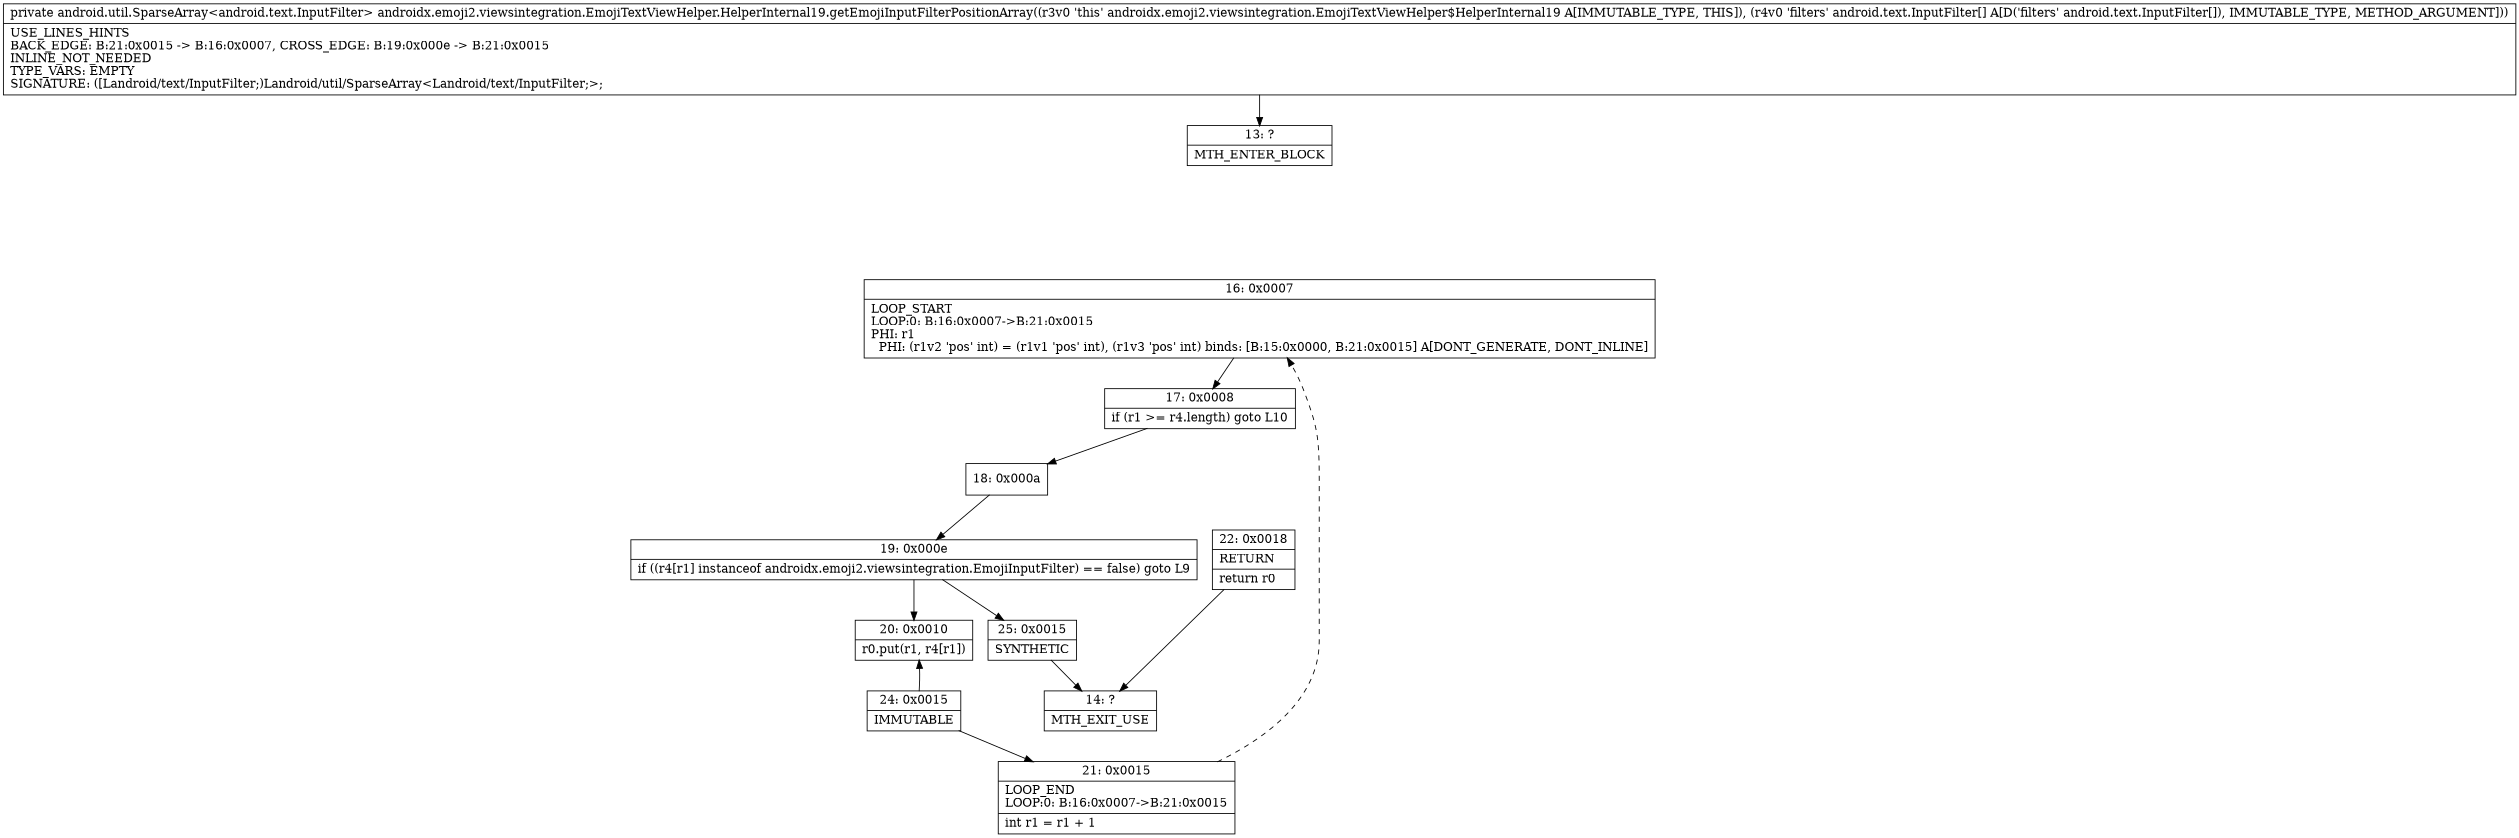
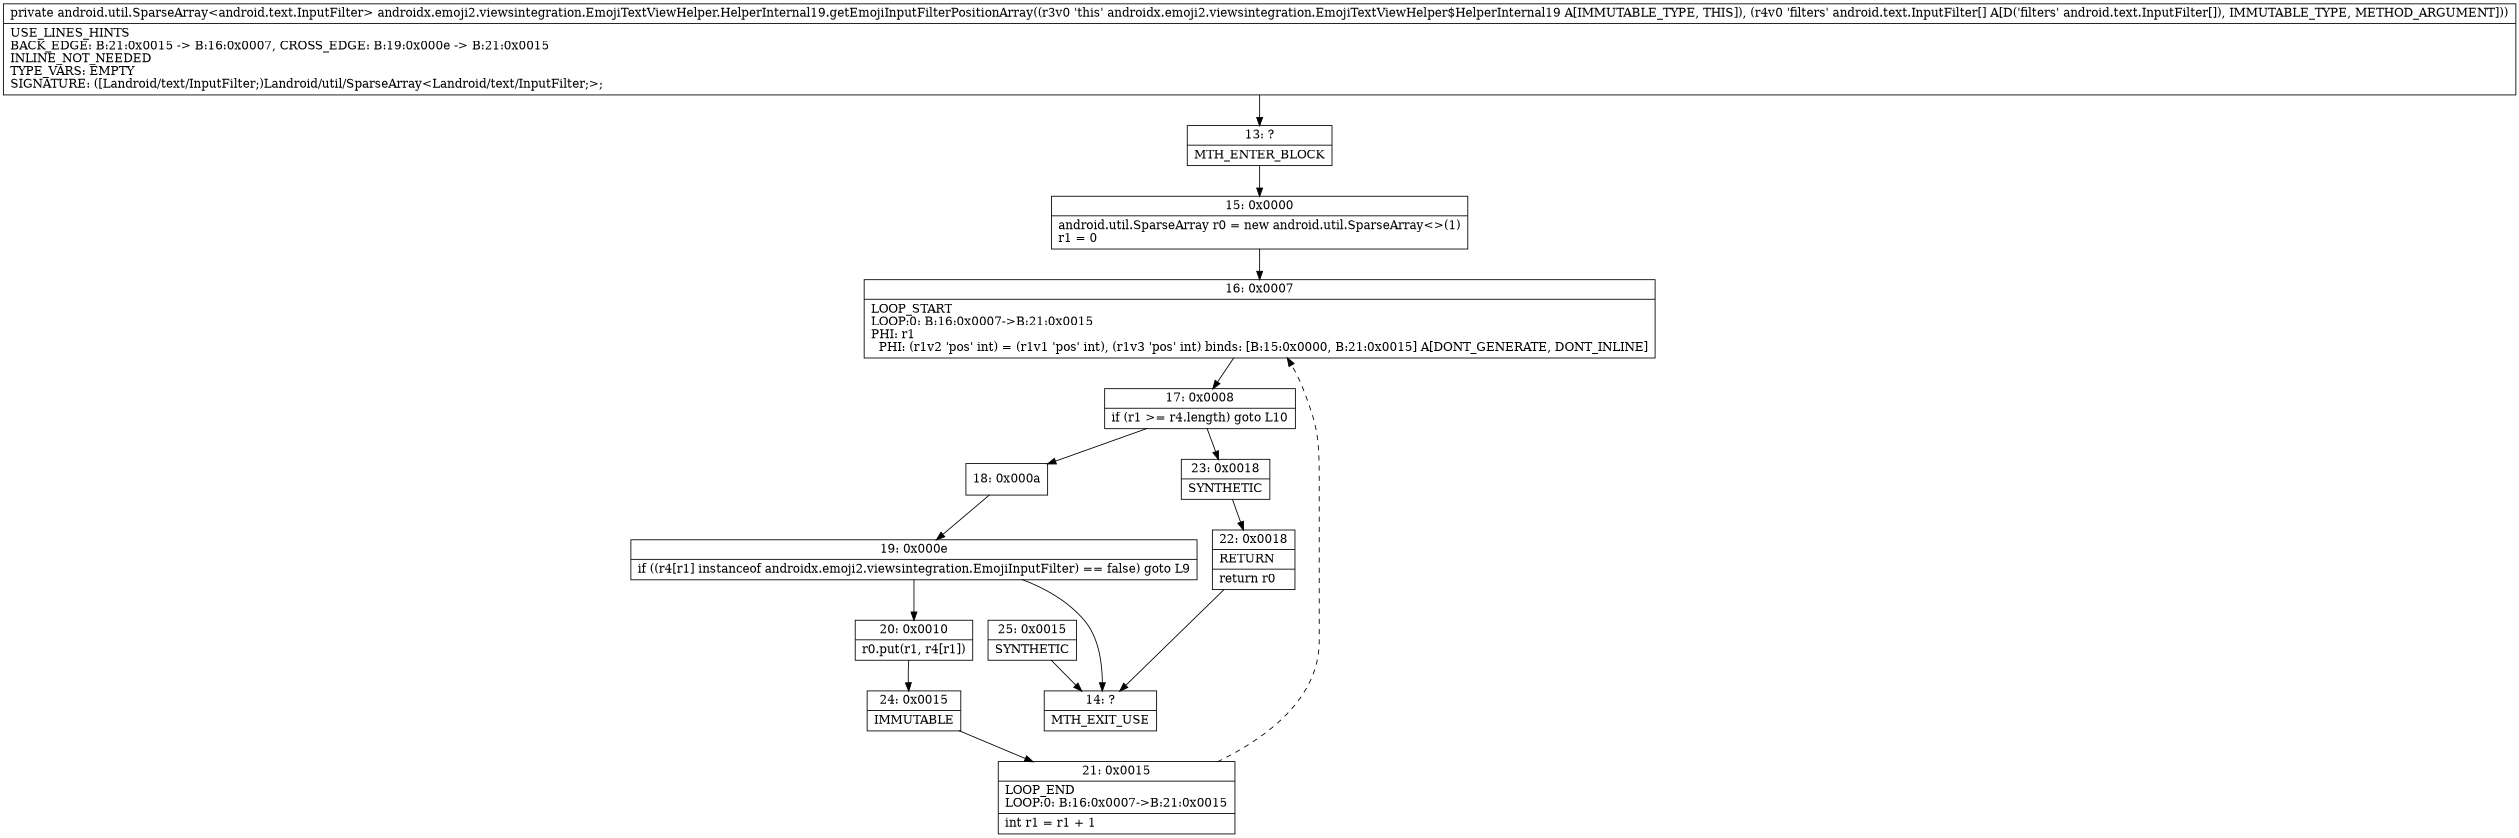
none -> (1260, 223)
none -> (1226, 479)
(969, 598) -> (1081, 617)
(920, 680) -> (908, 671)
